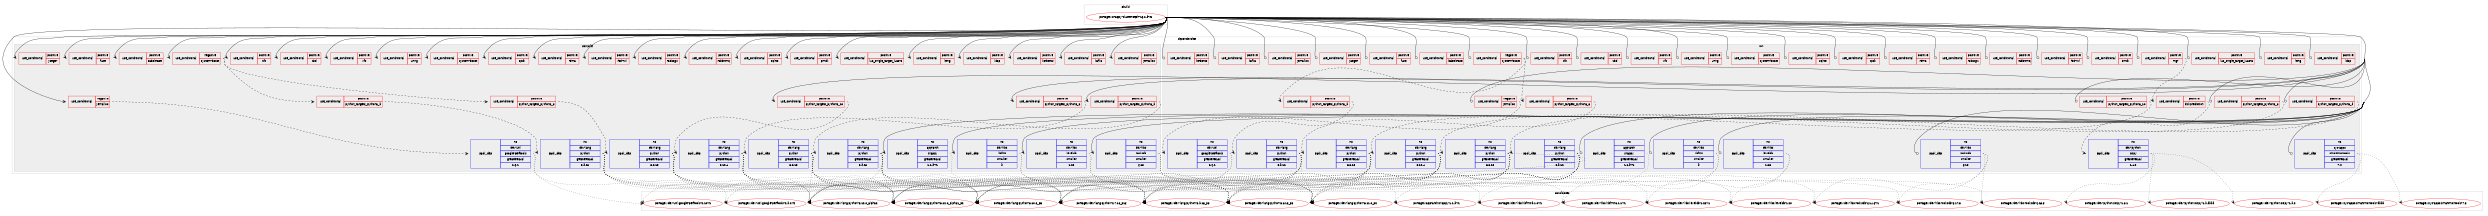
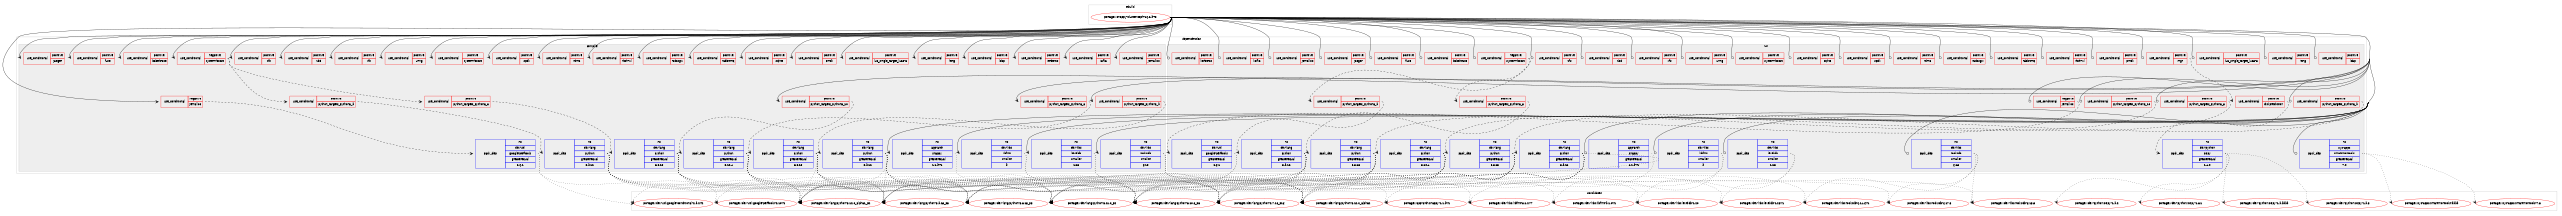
(767, 204) -> (673, 204)
(1604, 204) -> (1511, 204)
none -> (2348, 204)
